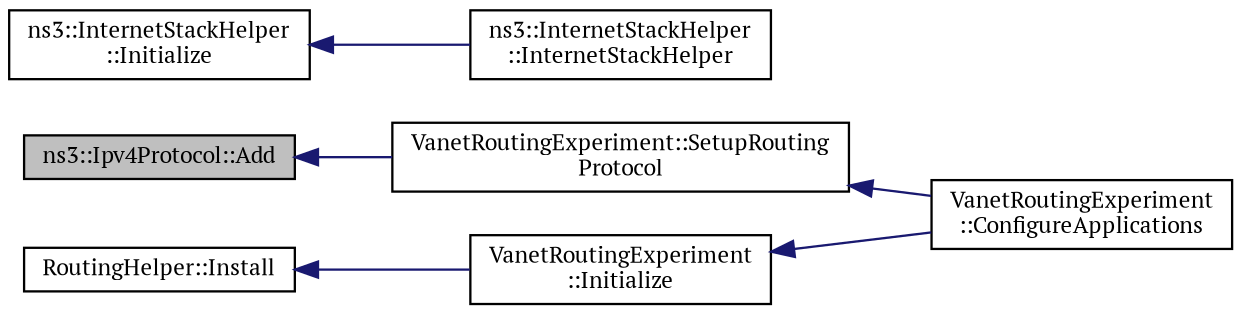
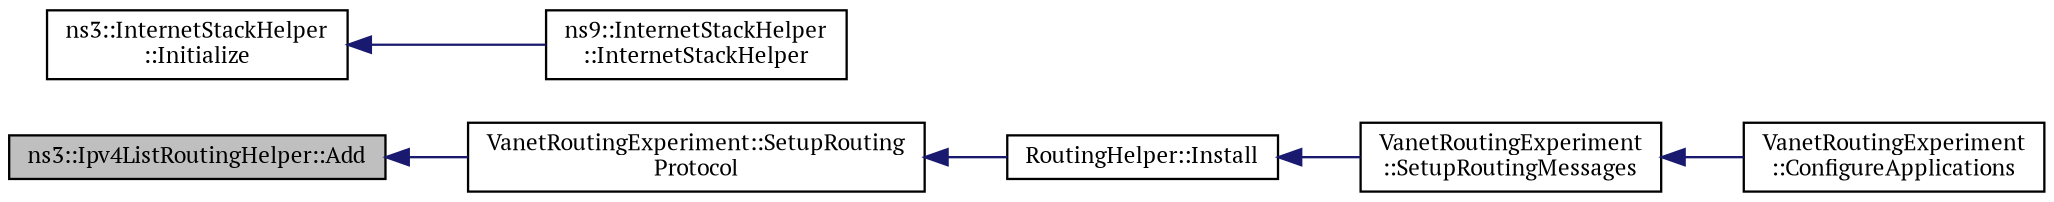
(621, 45) -> (696, 45)
(159, 157) -> (197, 157)
(902, 192) -> (977, 157)
(621, 270) -> (1511, 157)
